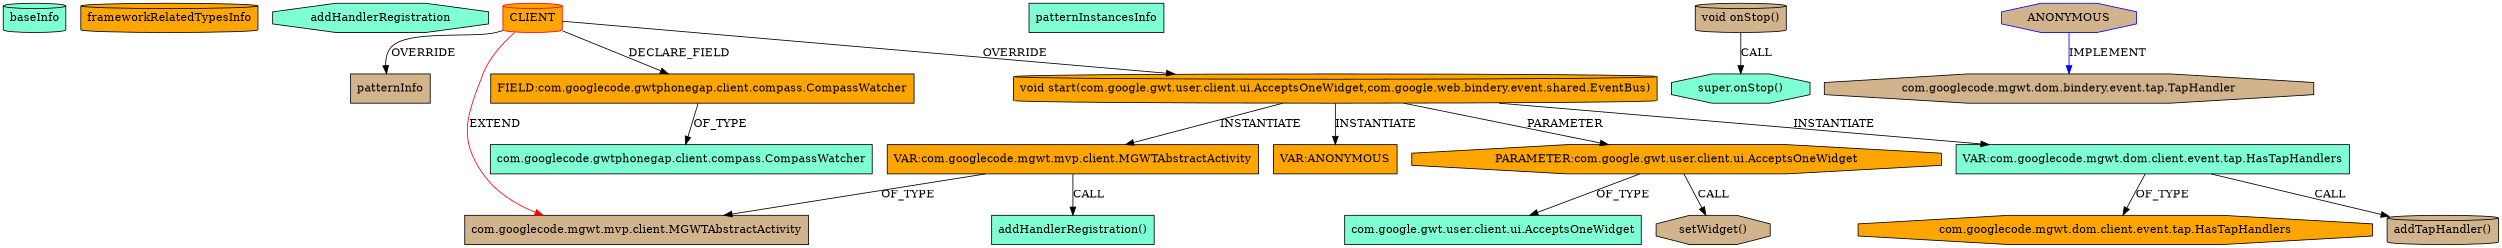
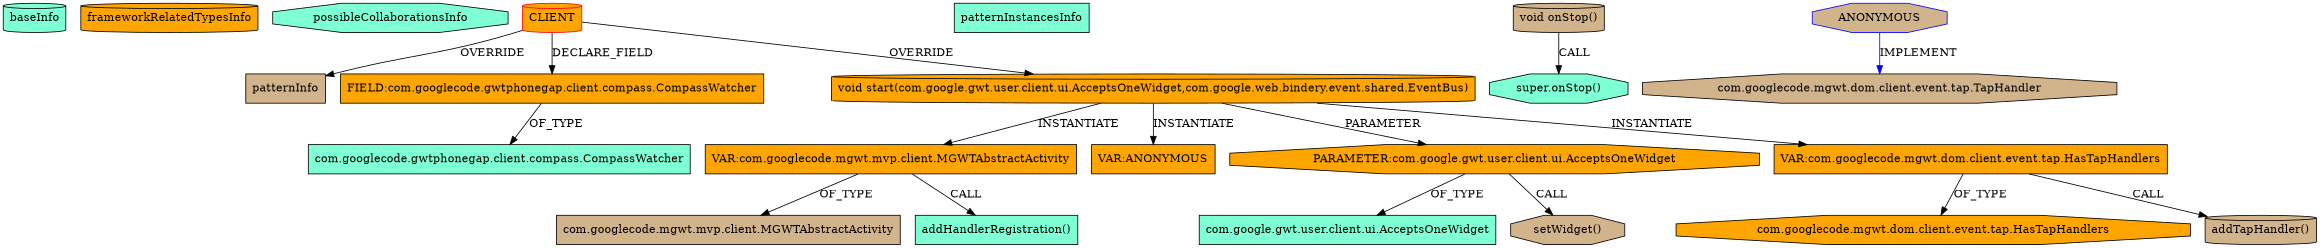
(381, 18) -> (390, 18)
(2069, 89) -> (1880, 89)
(468, 131) -> none
(2153, 159) -> (1971, 159)
